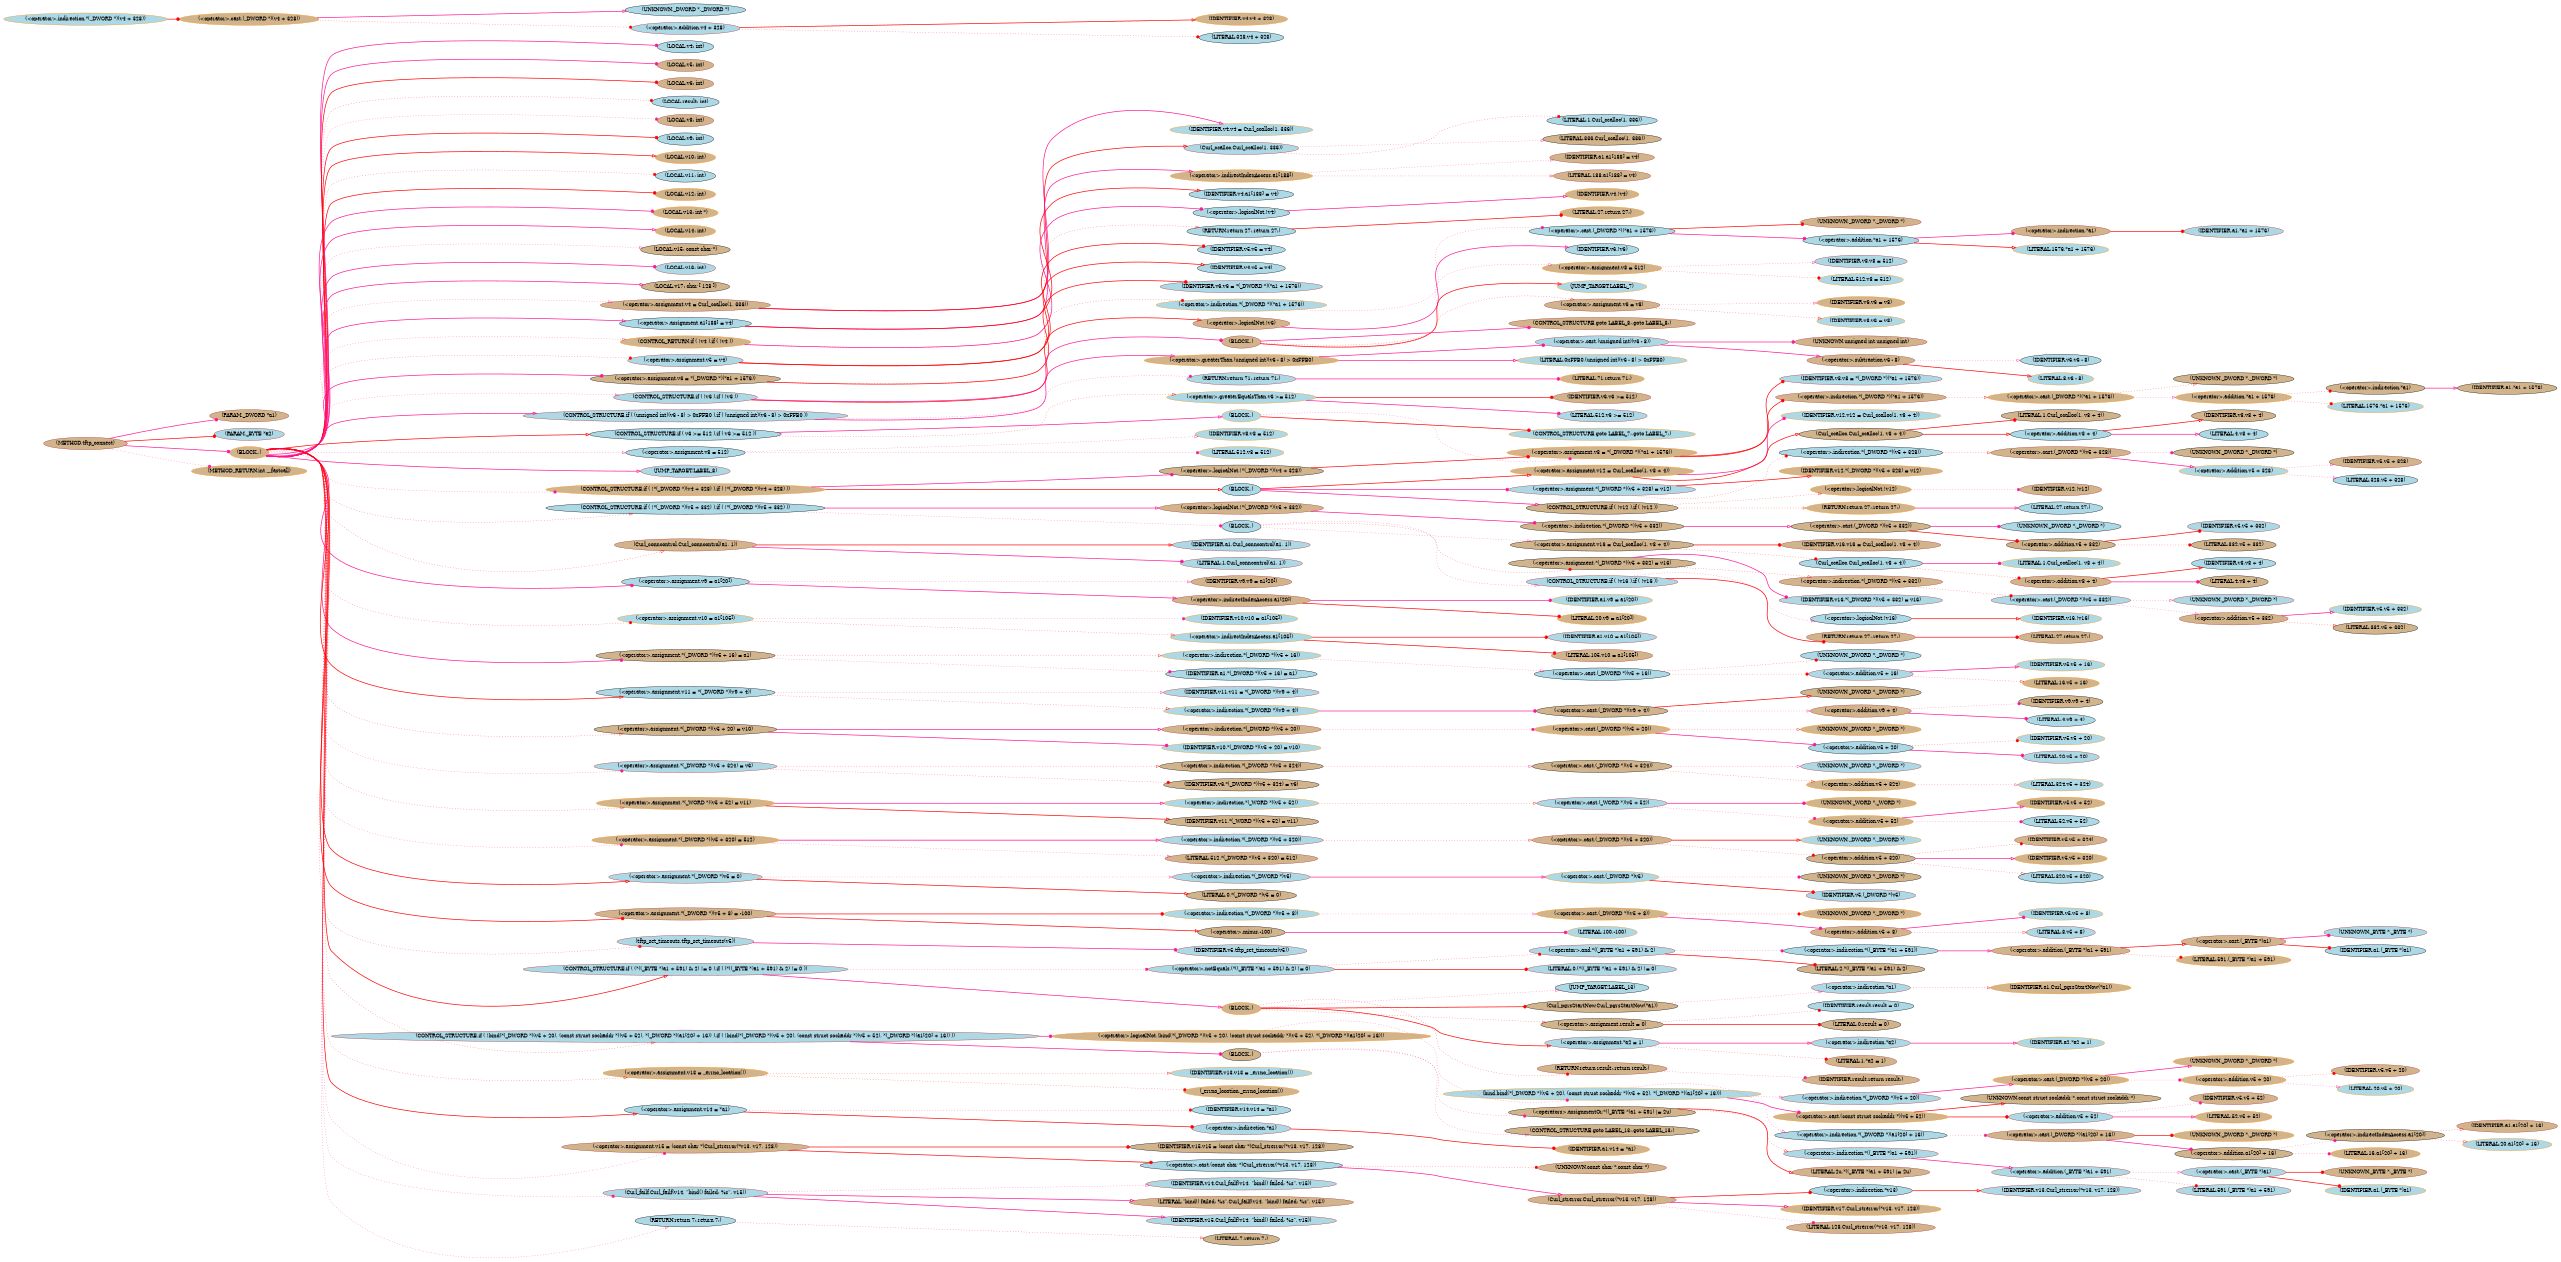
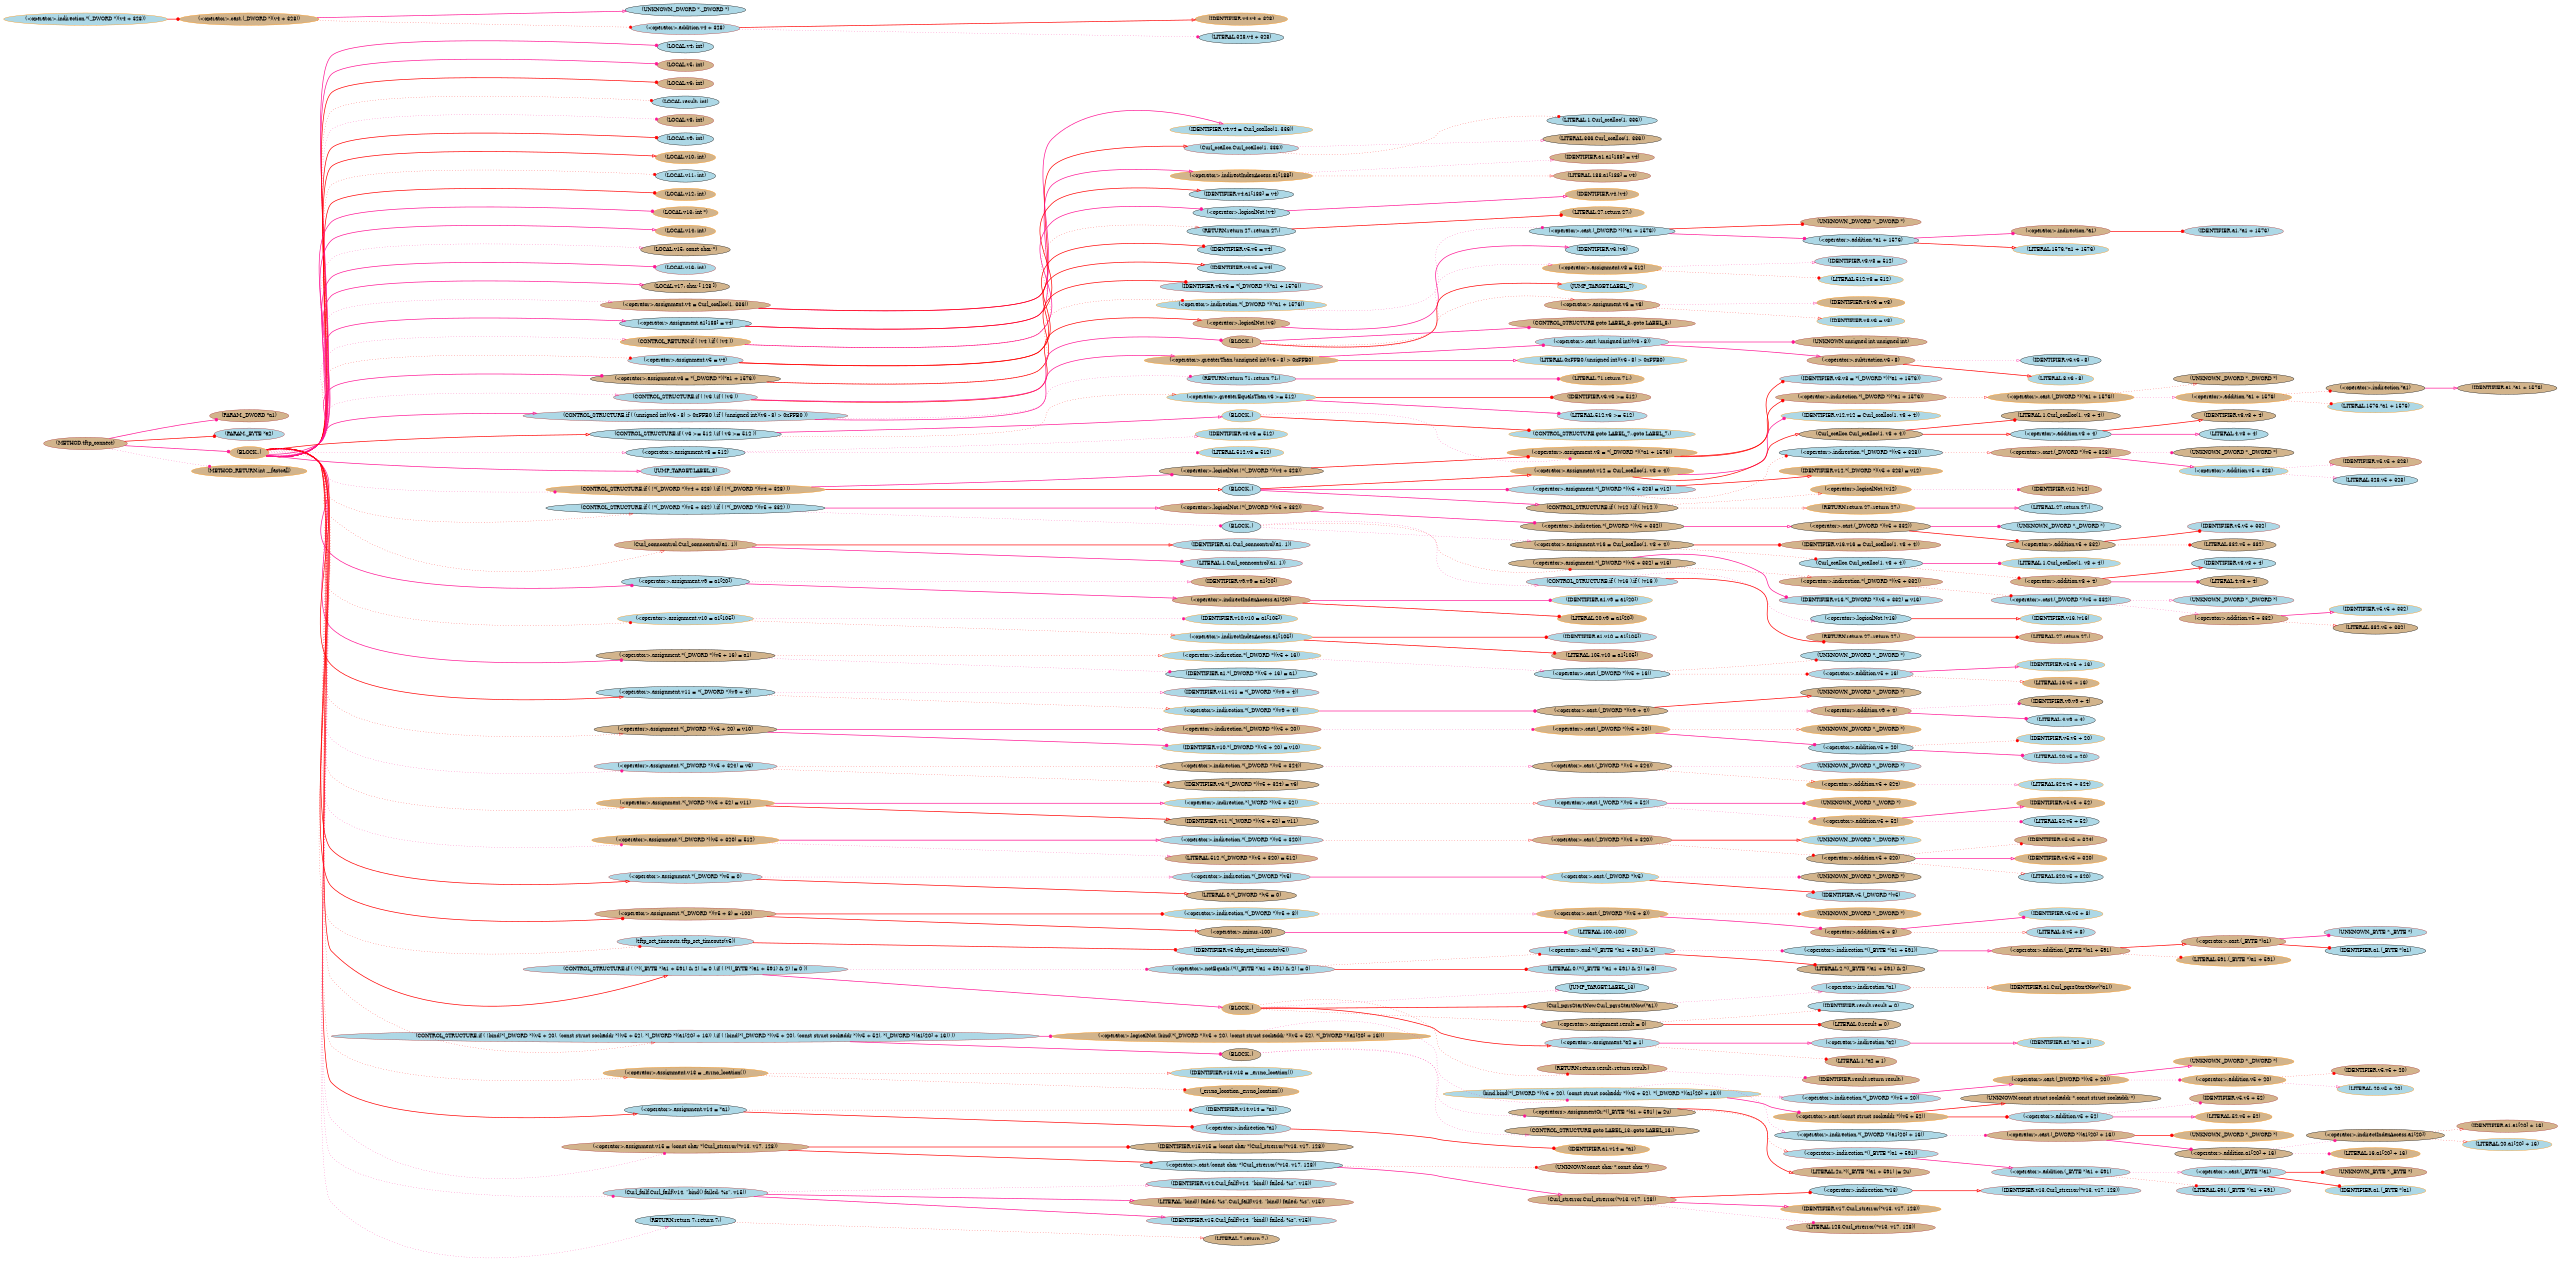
(968, 33) -> (968, 33)
(963, 946) -> (963, 946)
